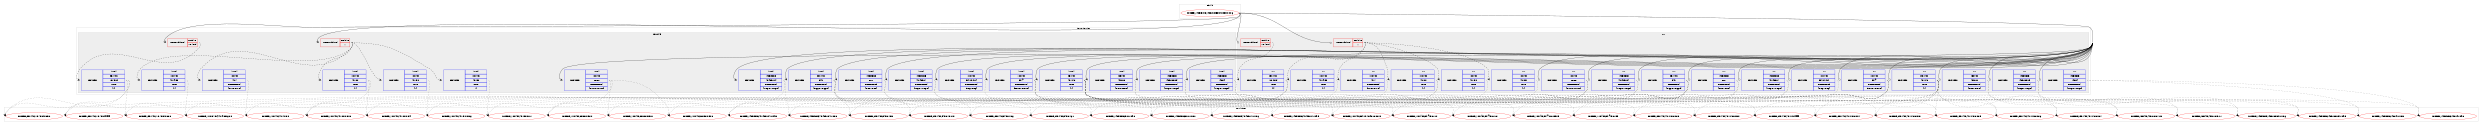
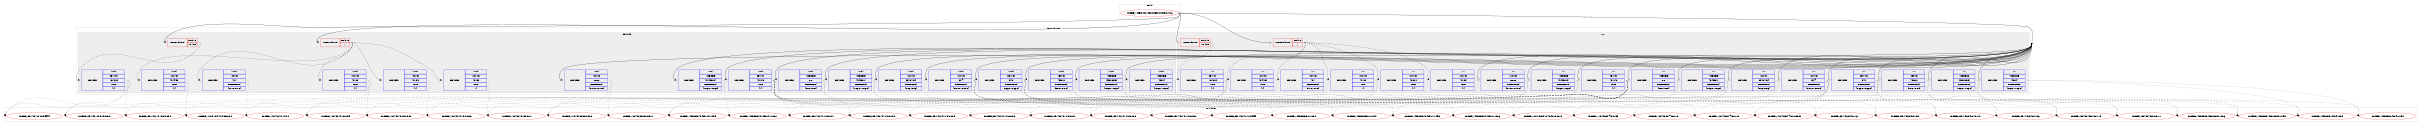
(577, 116) -> none
